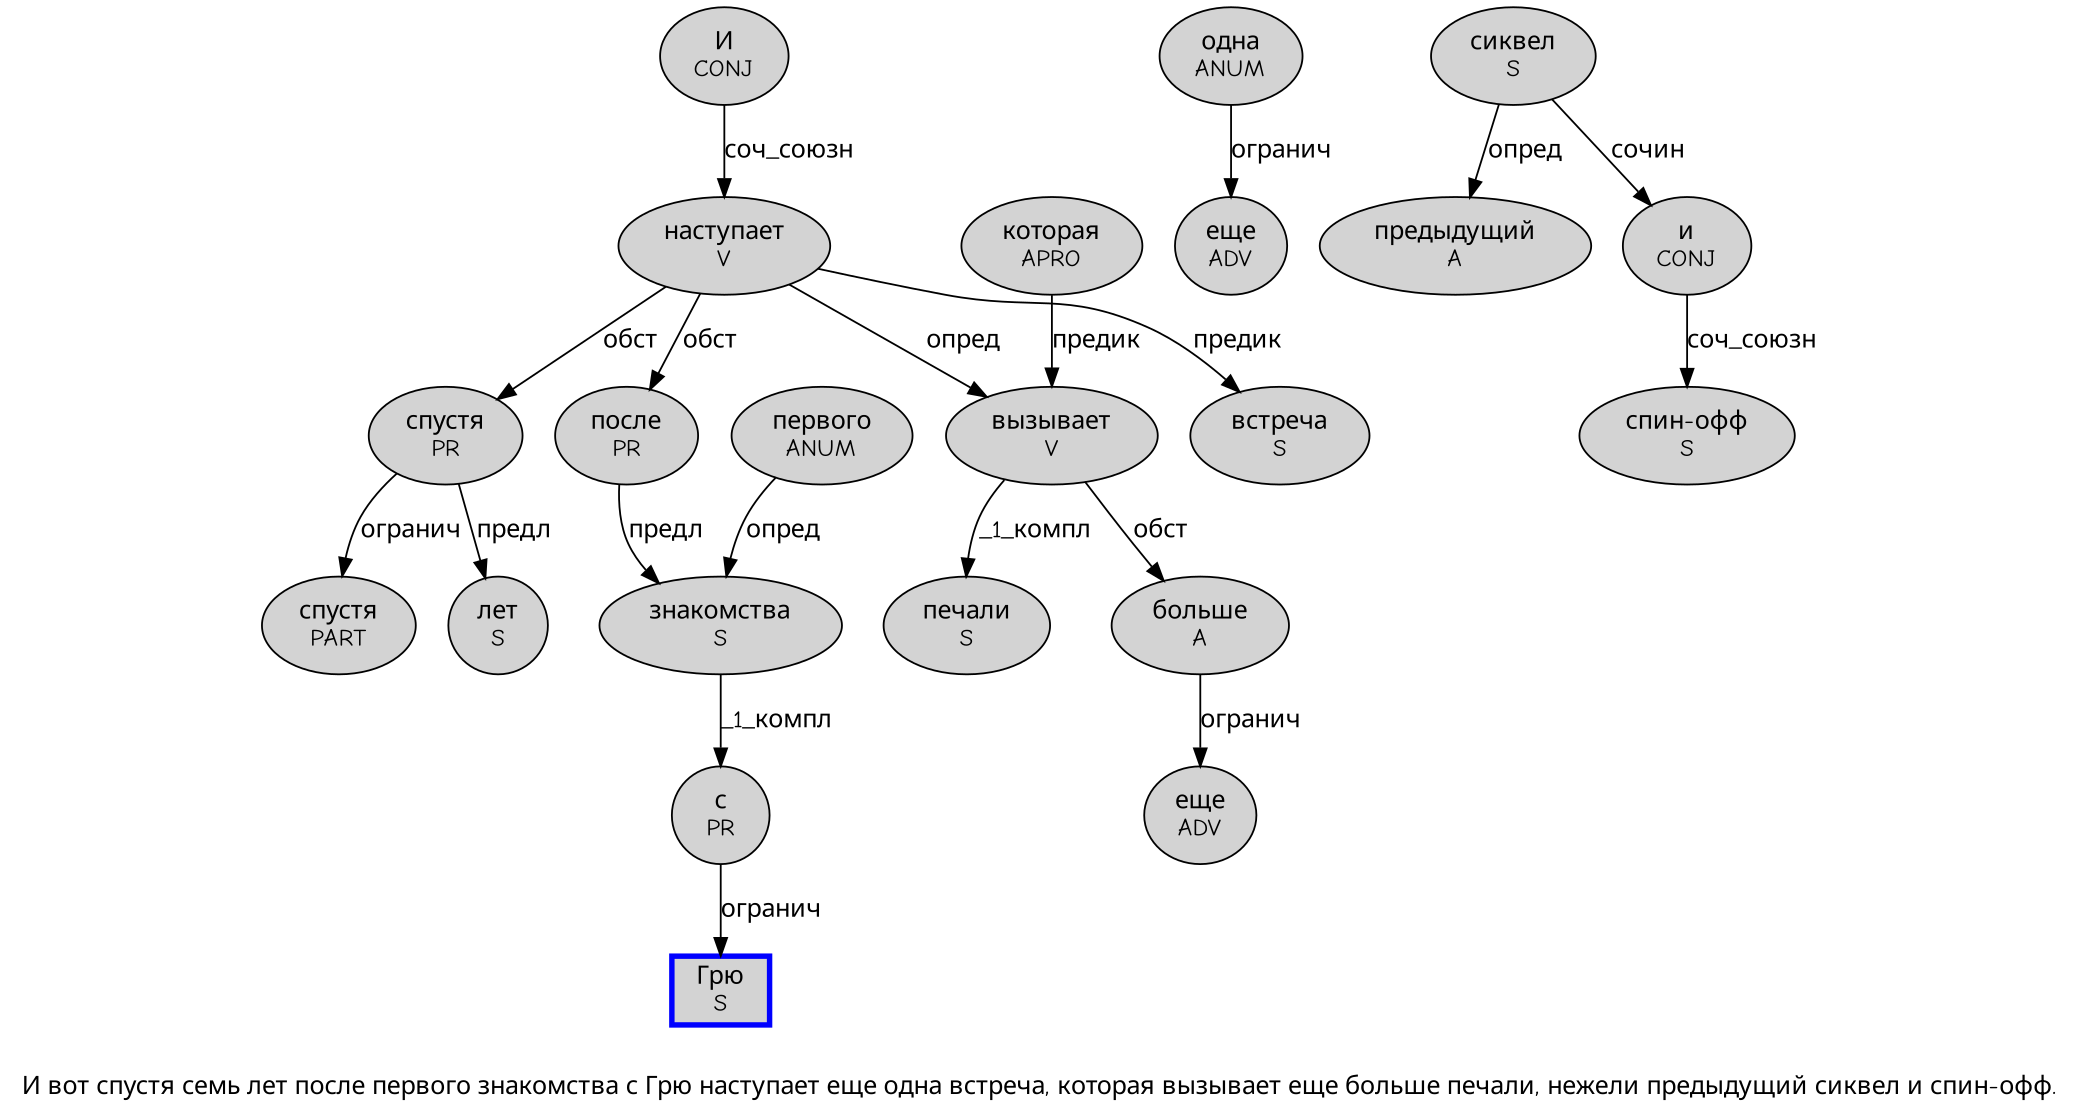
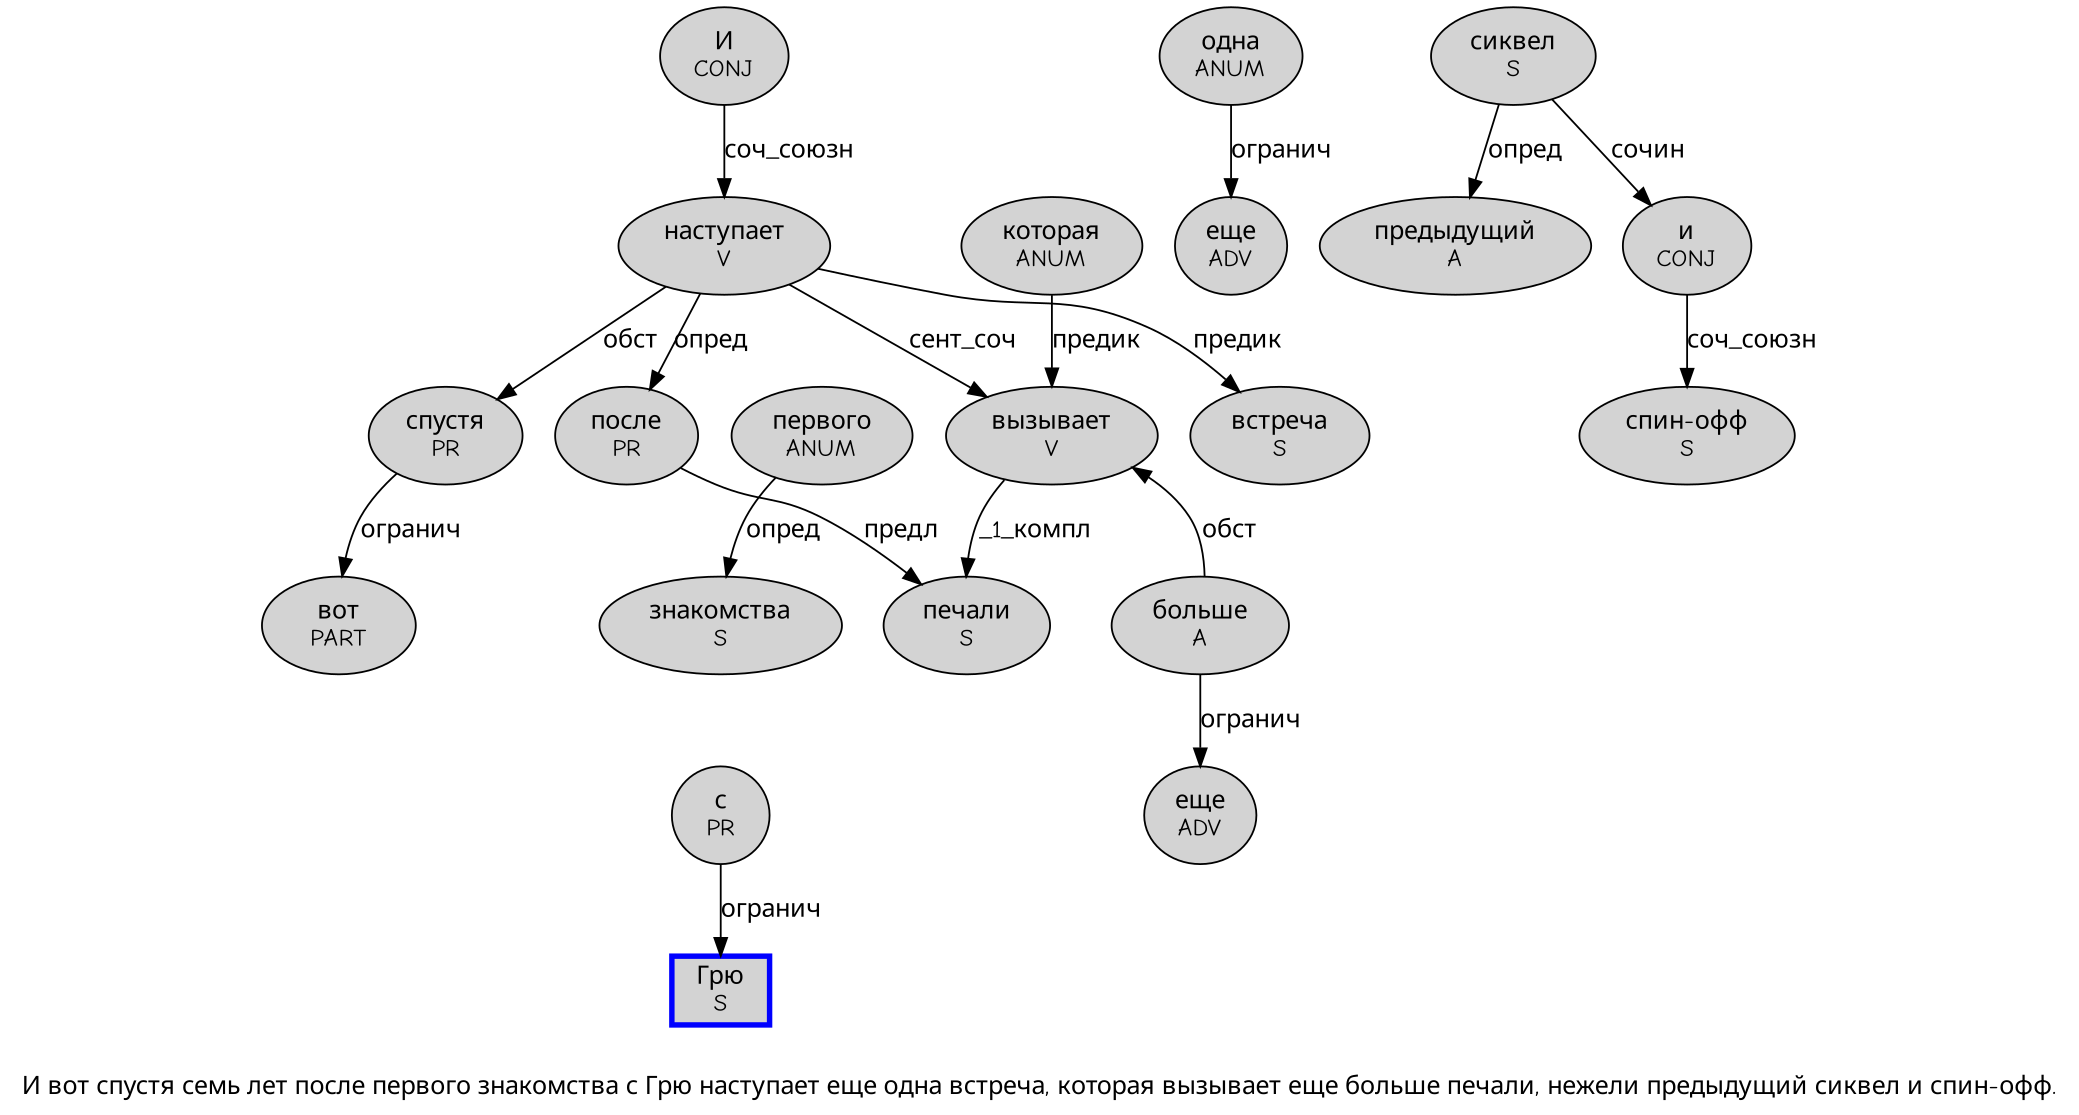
(1052, 246) -> (1052, 246)
(711, 341) -> (711, 341)
(963, 341) -> (963, 341)
(1118, 525) -> (1191, 519)
(623, 530) -> (800, 508)
(339, 625) -> (339, 625)
(498, 625) -> none
(721, 711) -> none
